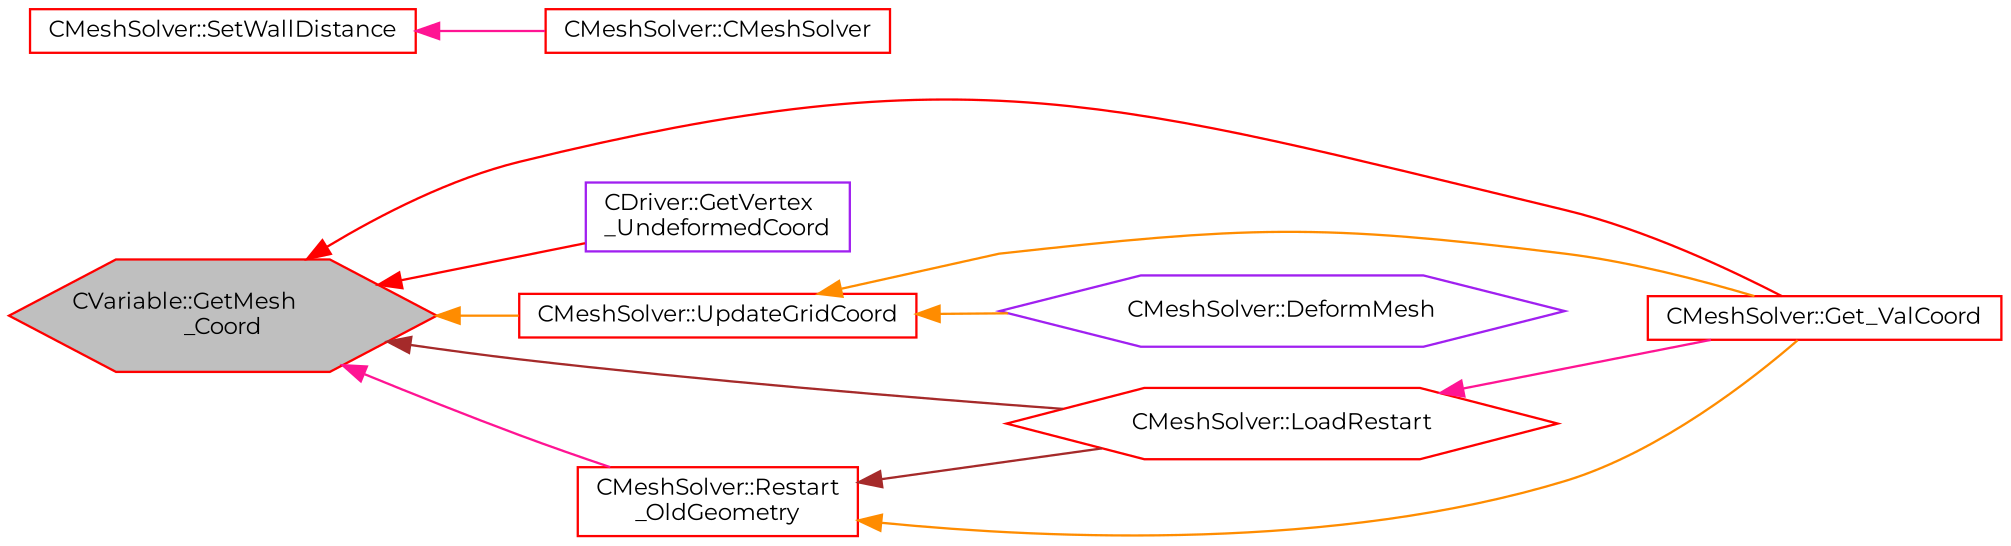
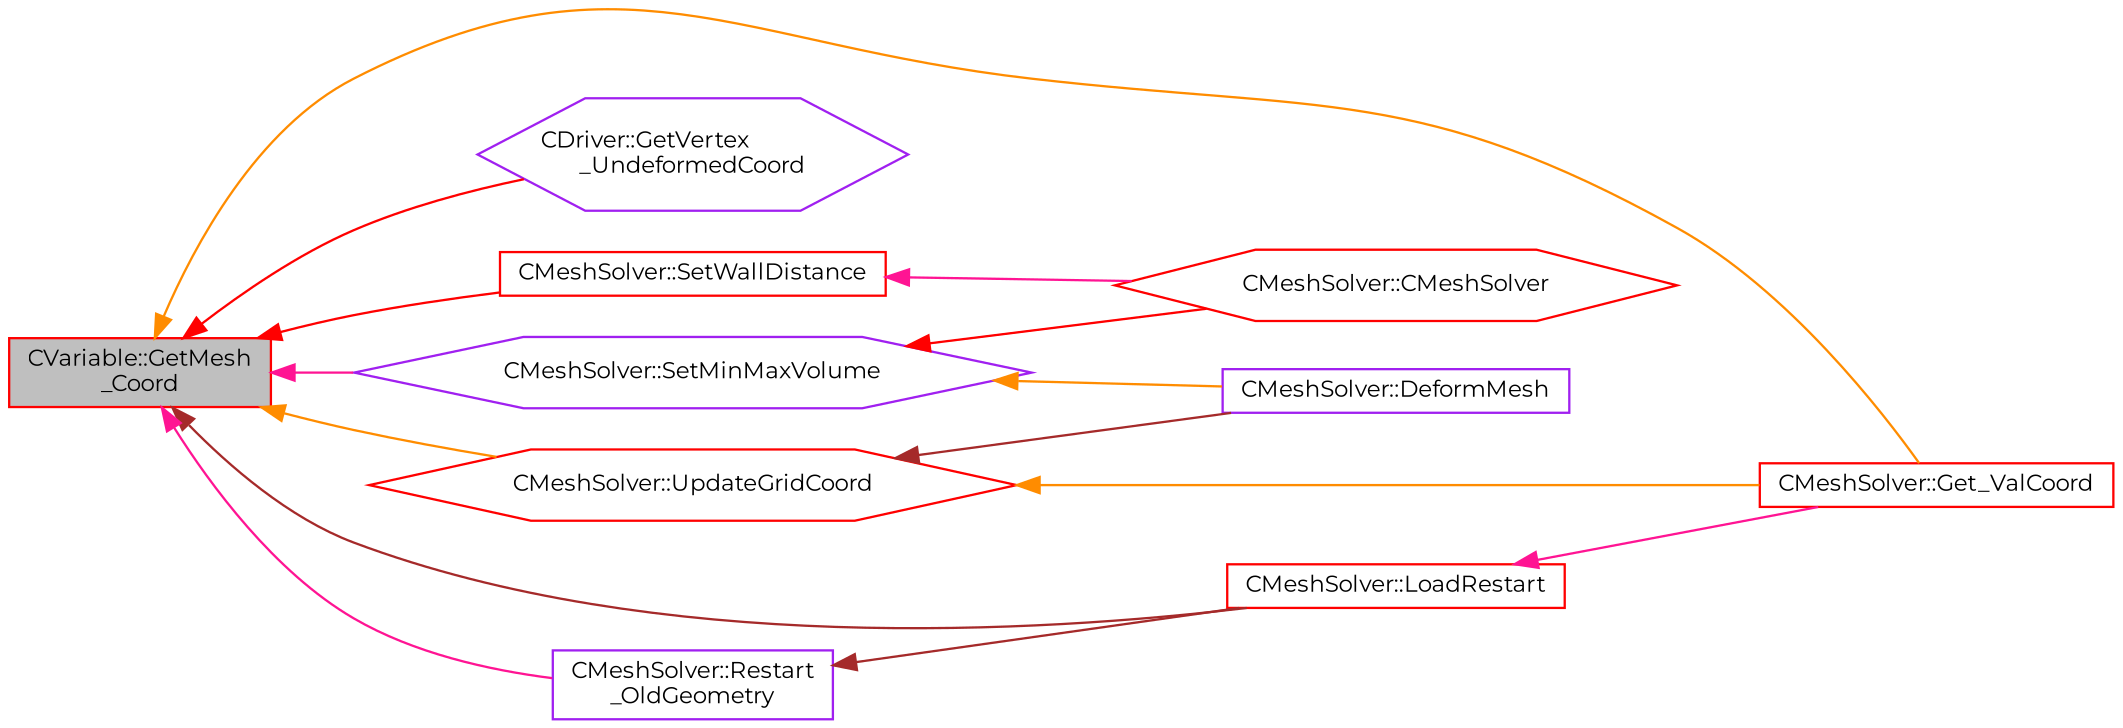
(718, 31) -> (1396, 285)
(1056, 105) -> (1034, 79)
(718, 217) -> (693, 154)
none -> (390, 309)
(1282, 311) -> (1396, 391)
(974, 314) -> (1075, 434)
(223, 316) -> (140, 373)
(718, 316) -> (693, 485)
none -> (693, 373)
(1282, 424) -> (1396, 586)
(718, 502) -> (693, 685)
(1362, 522) -> none
